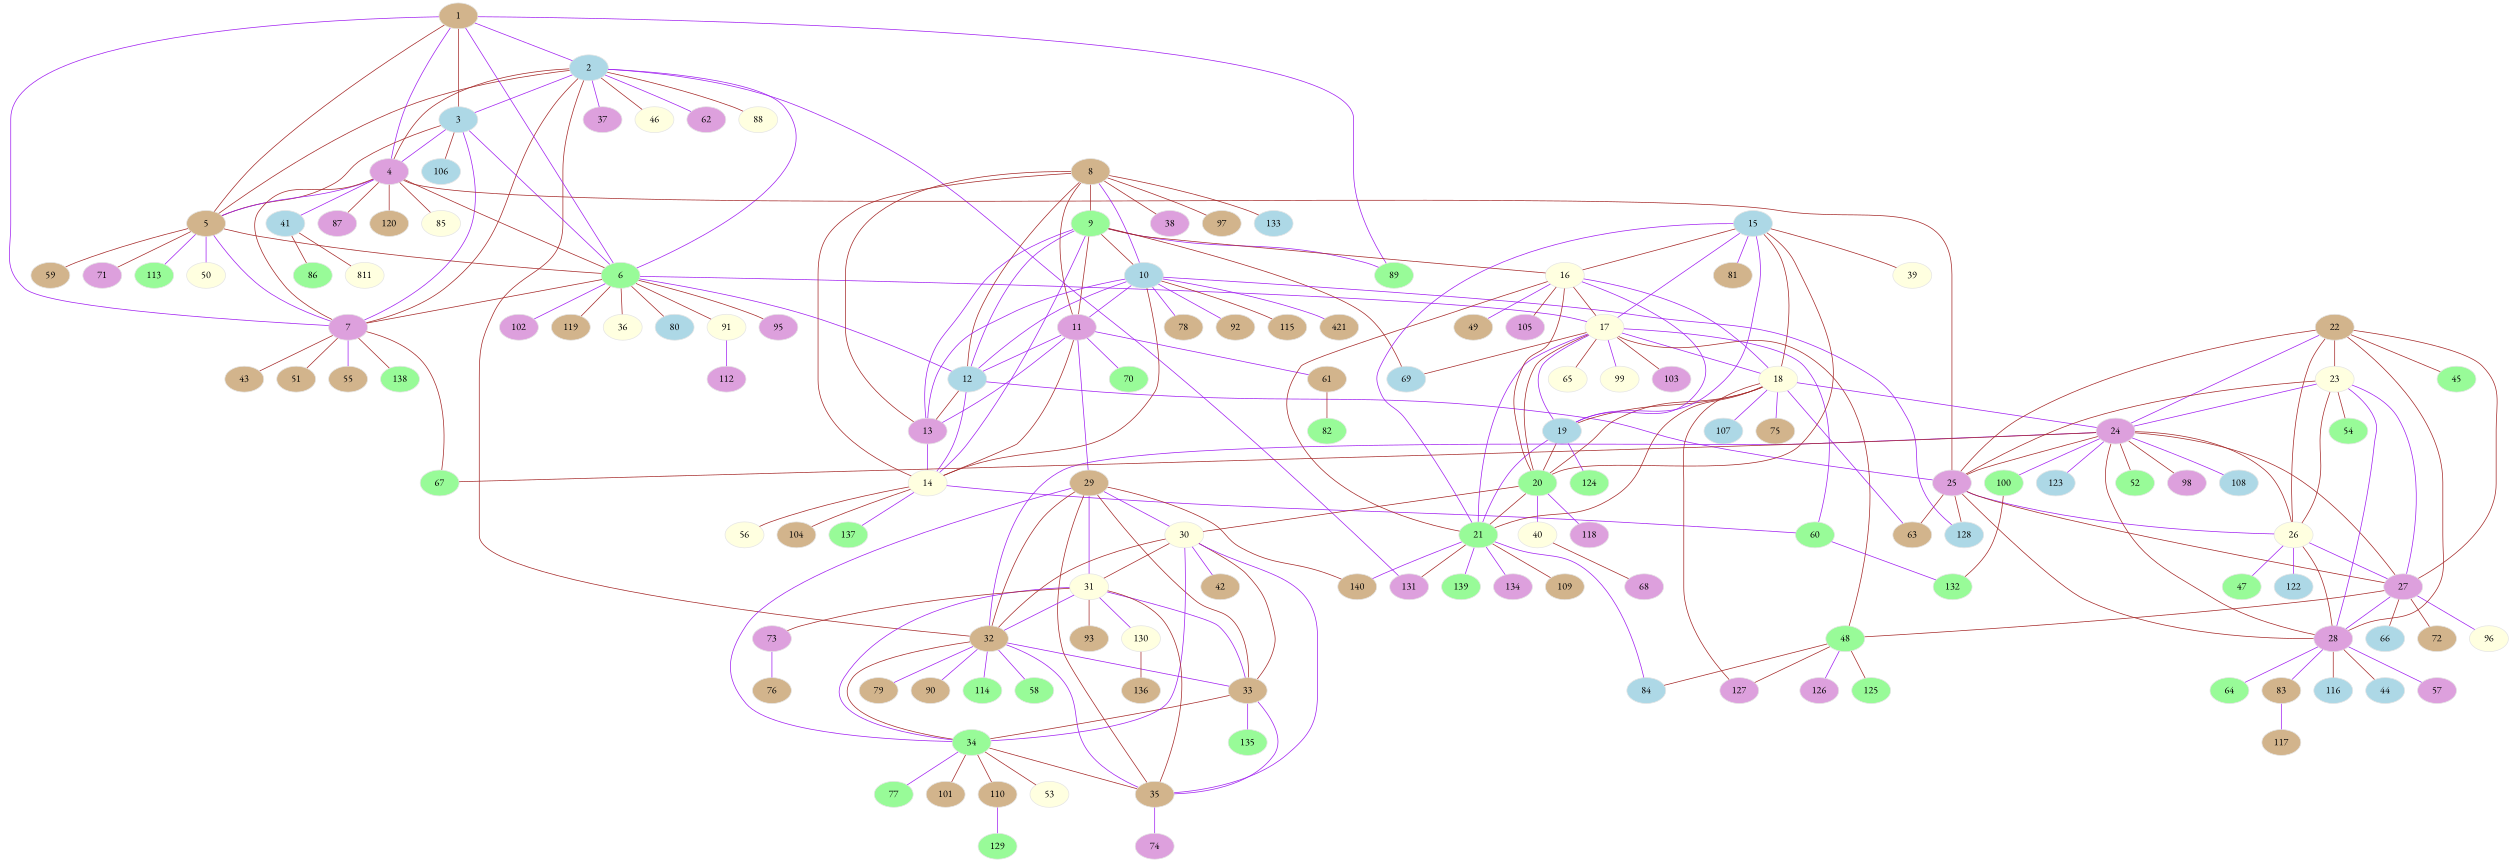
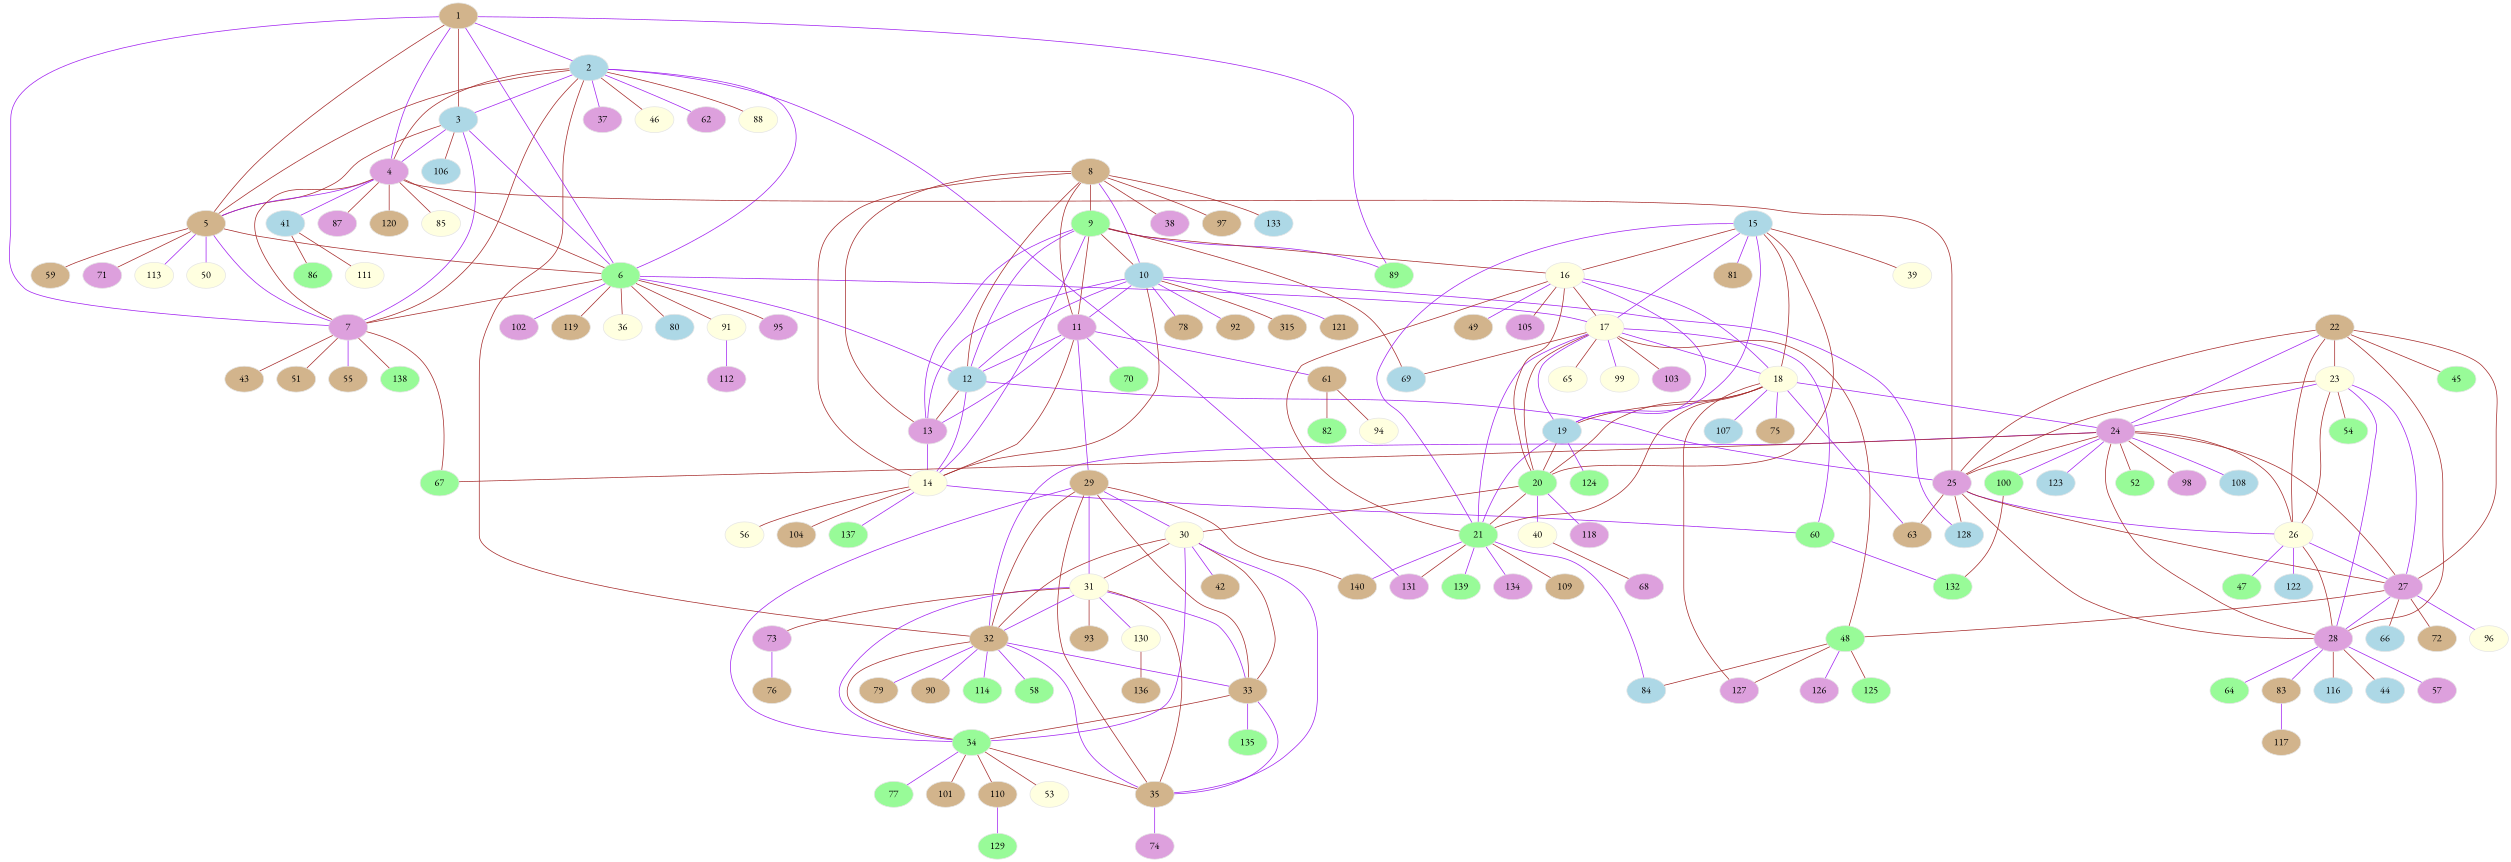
(154, 275) -> (154, 275)
(365, 275) -> (365, 275)
(1287, 327) -> (1287, 327)
(1339, 327) -> (1339, 327)
none -> (1379, 431)
